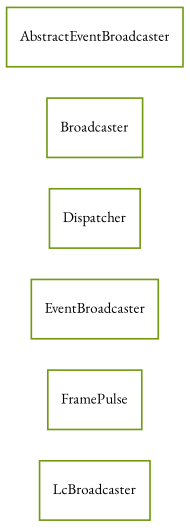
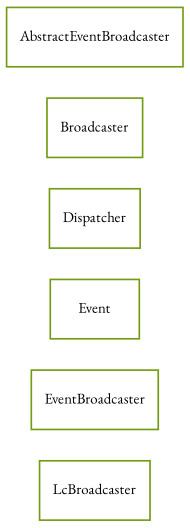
none -> (95, 309)
(95, 400) -> none
